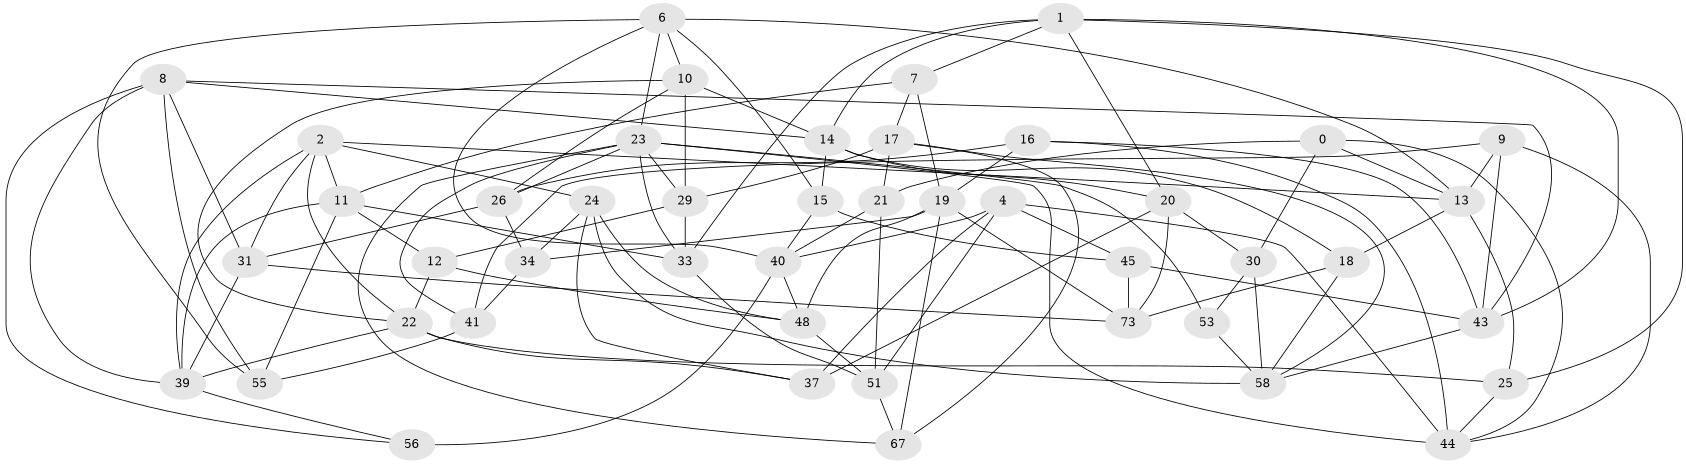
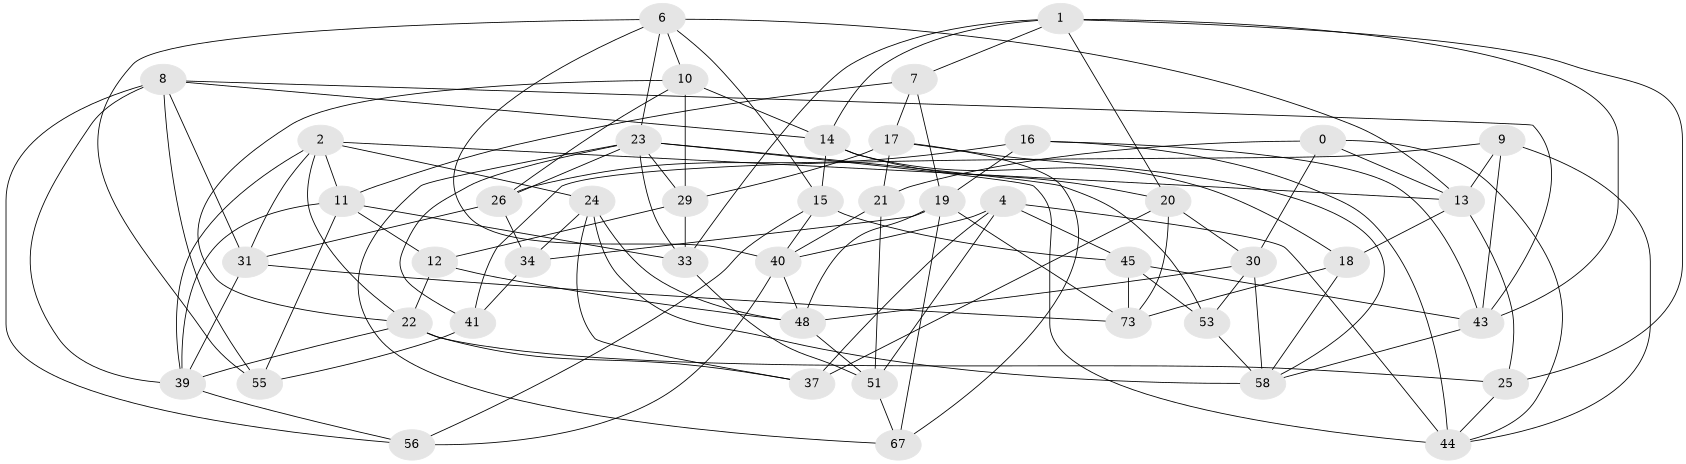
none -> (1168, 293)
none -> (1029, 295)
none -> (625, 336)
